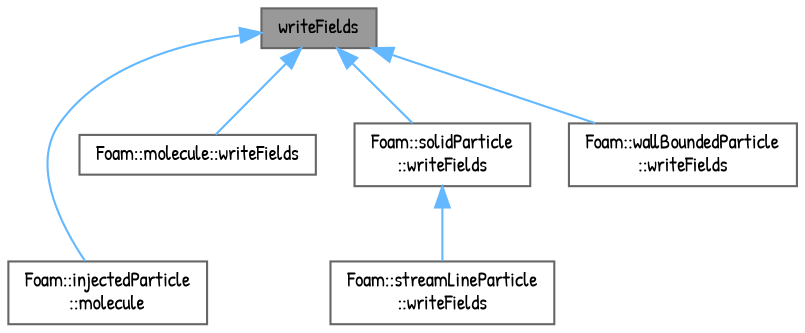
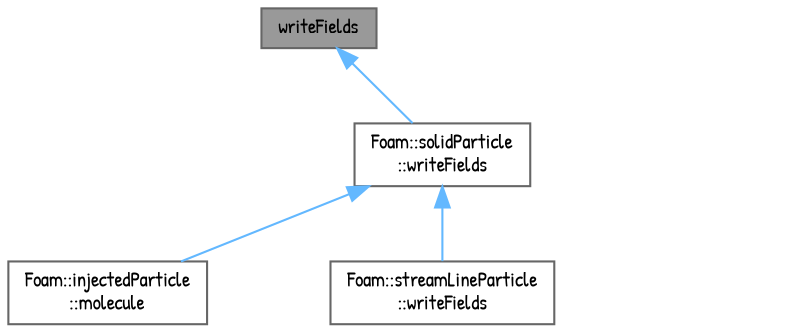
(79, 102) -> (265, 228)
(198, 155) -> none
(683, 155) -> none
